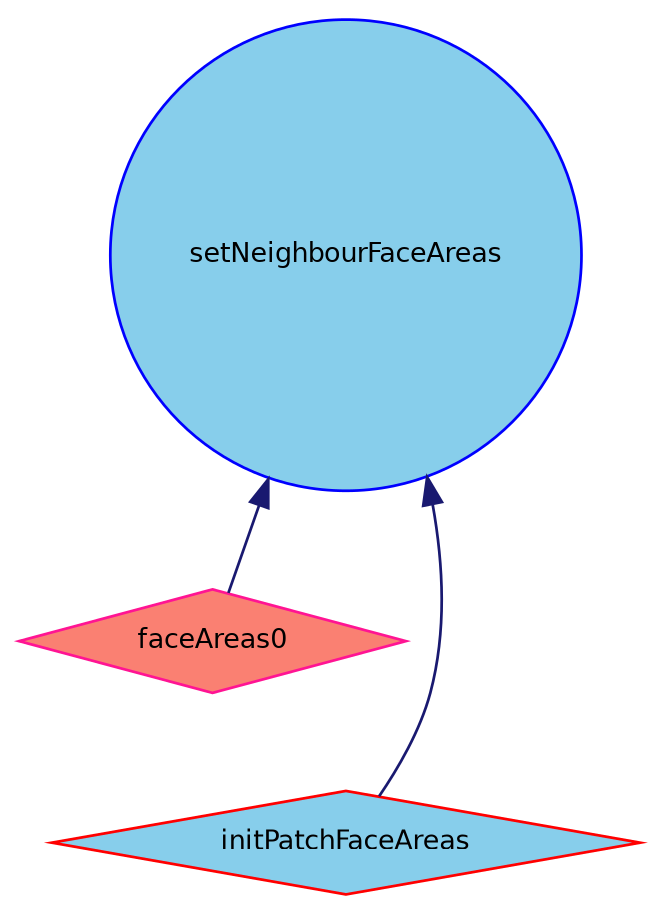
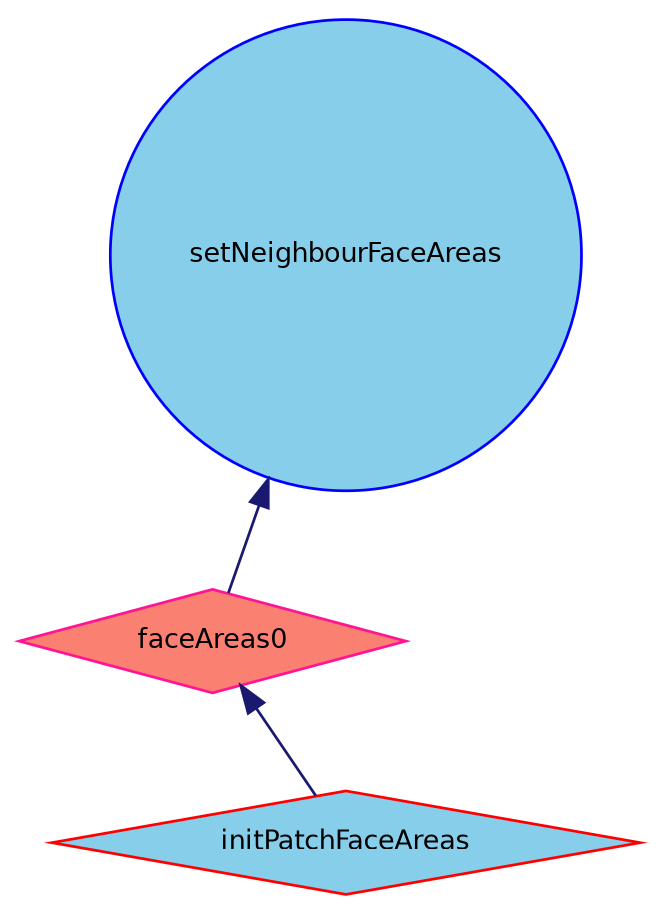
(438, 657) -> (286, 752)
